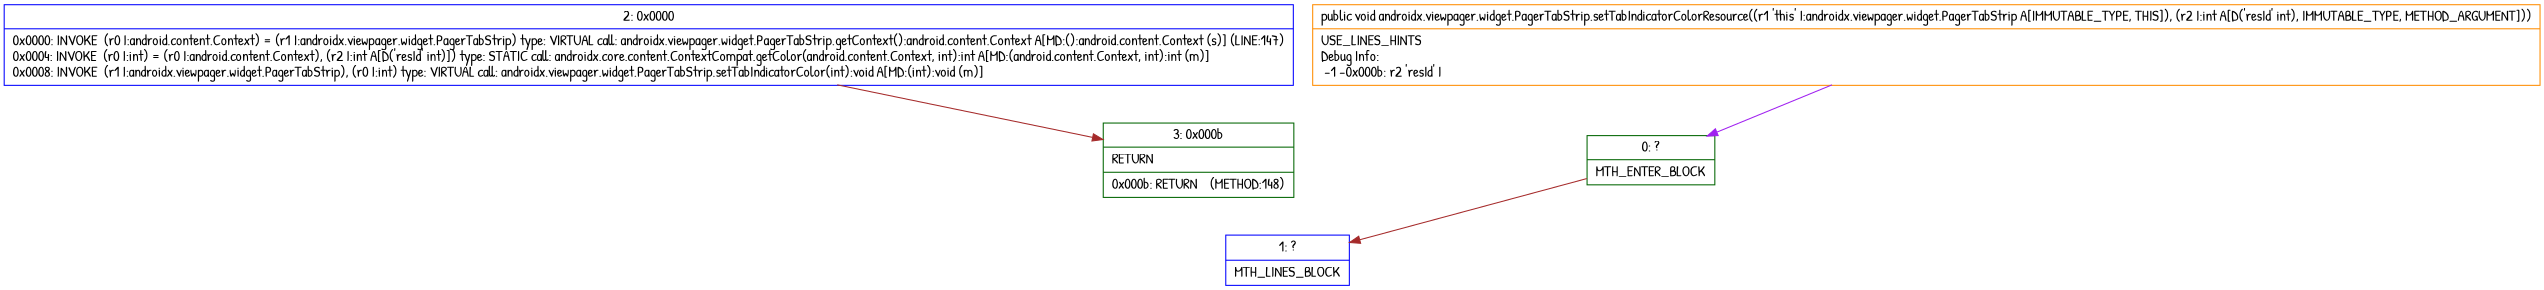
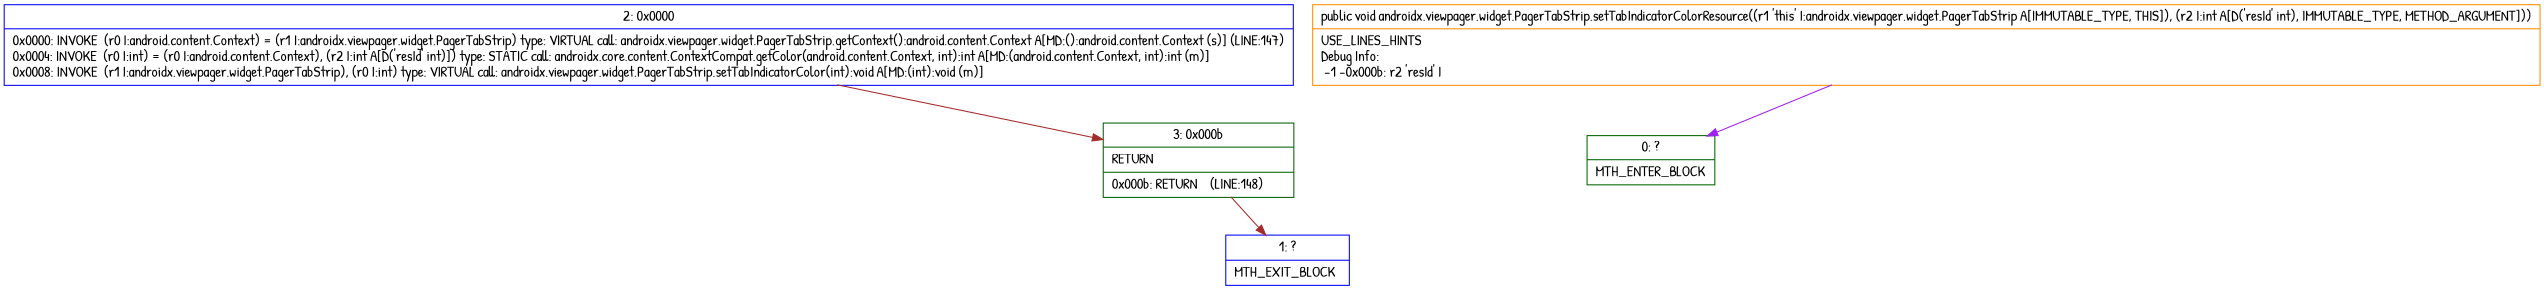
(1199, 184) -> (1188, 184)
(1473, 209) -> (1245, 212)
(1288, 272) -> (1285, 272)
